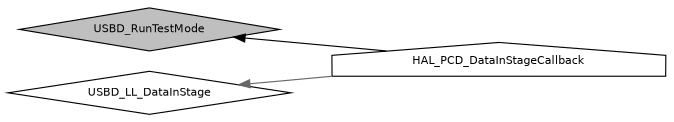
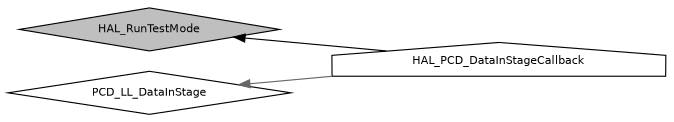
(149, 29) -> (149, 29)
(149, 93) -> (149, 93)
